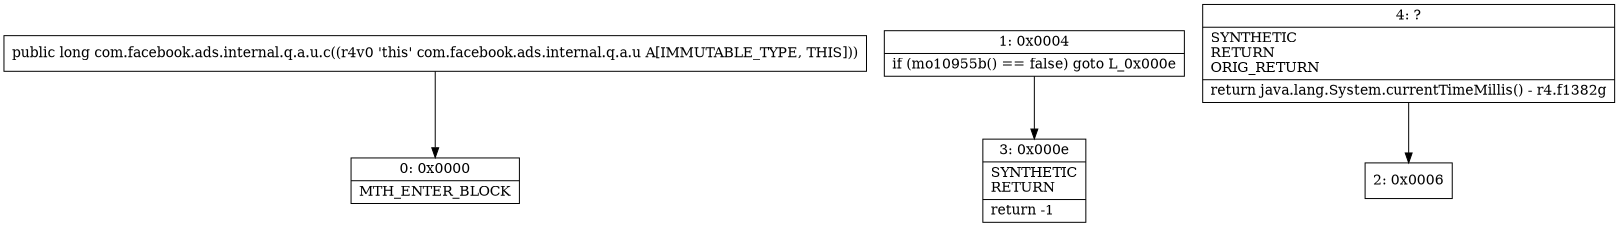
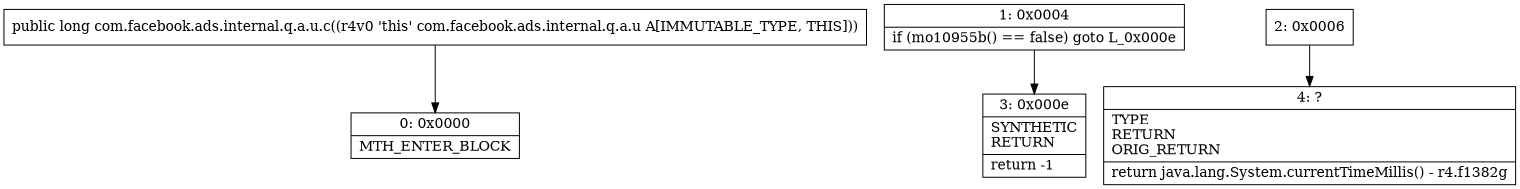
(1254, 38) -> (1131, 120)
(1409, 128) -> (1310, 61)
